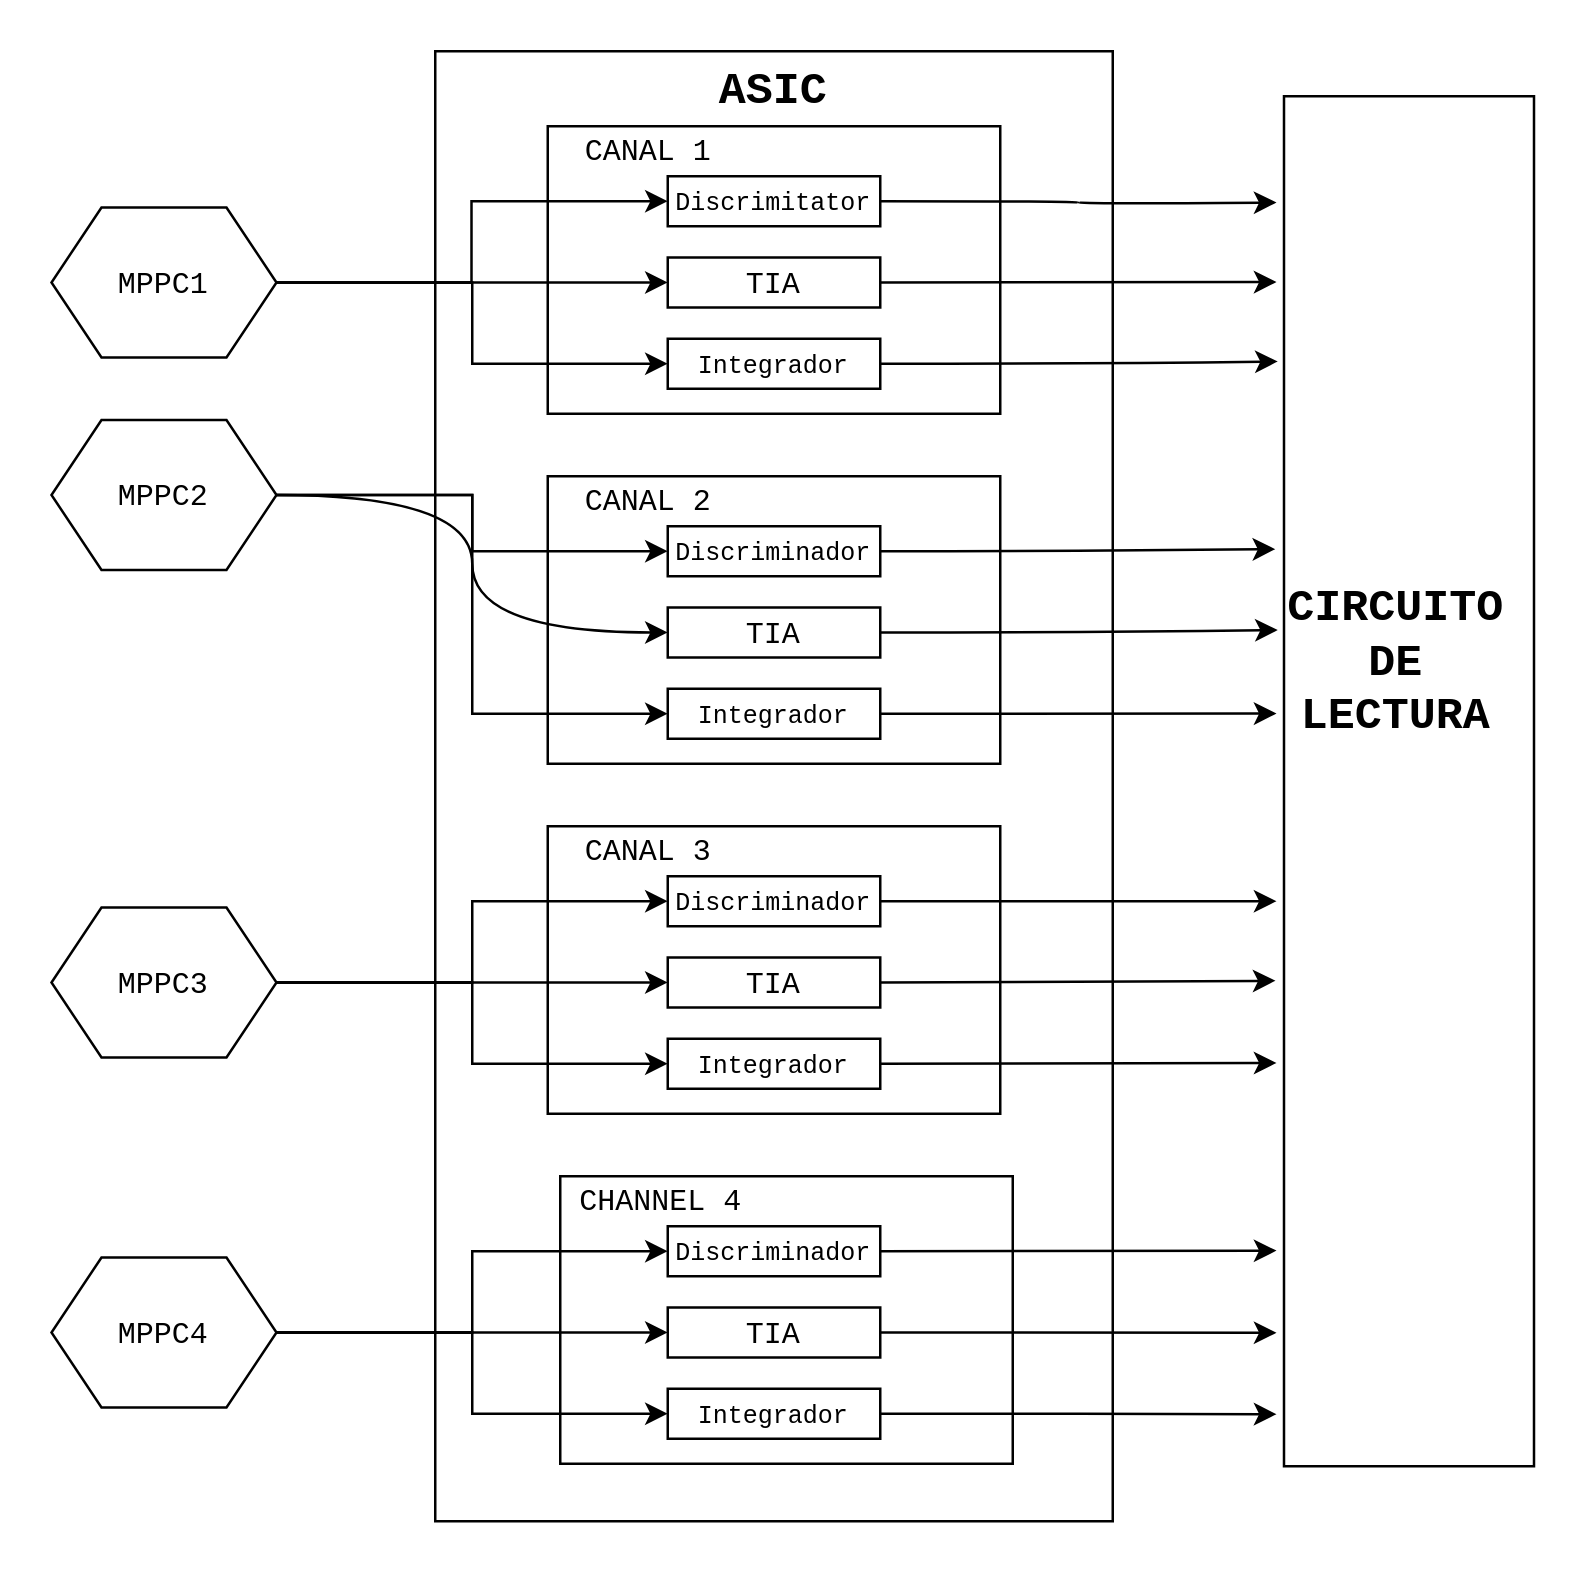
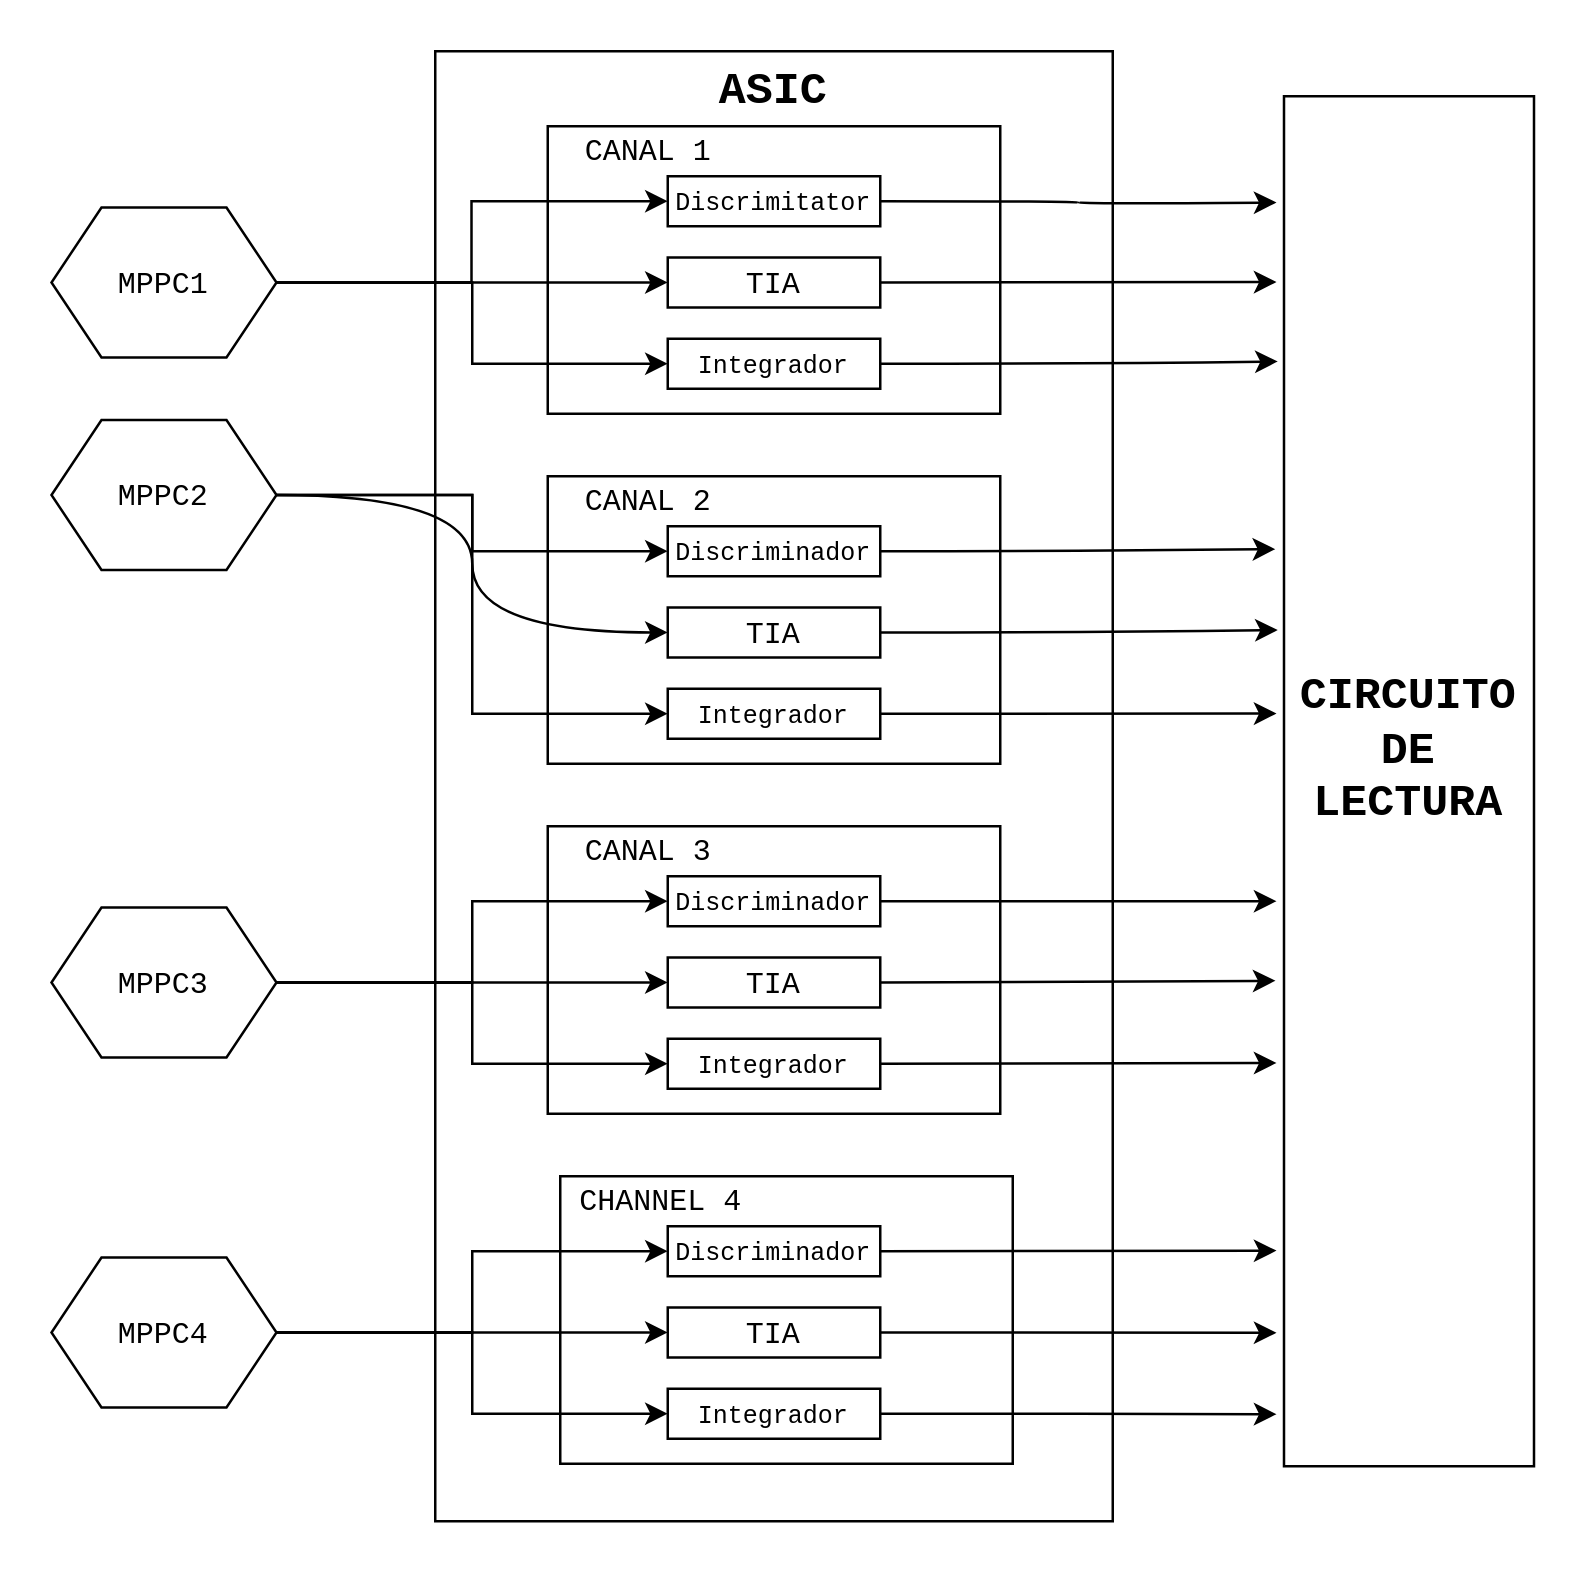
(1396, 664) -> (1409, 751)
